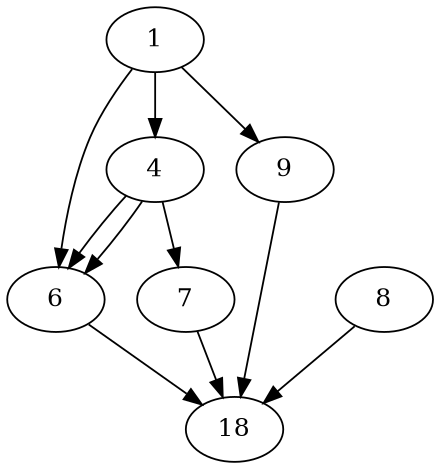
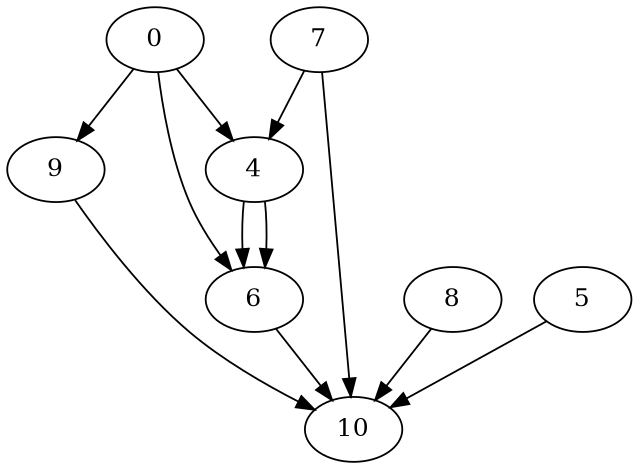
(155, 40) -> (155, 40)
(168, 225) -> (291, 97)
none -> (583, 299)
(235, 429) -> (354, 429)
